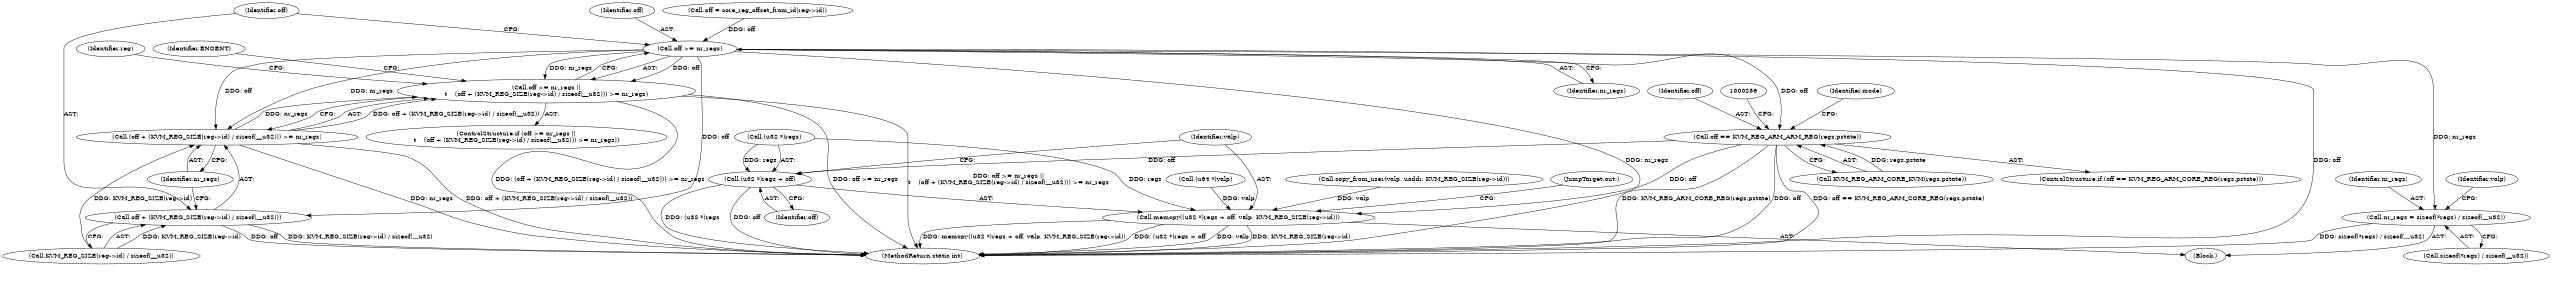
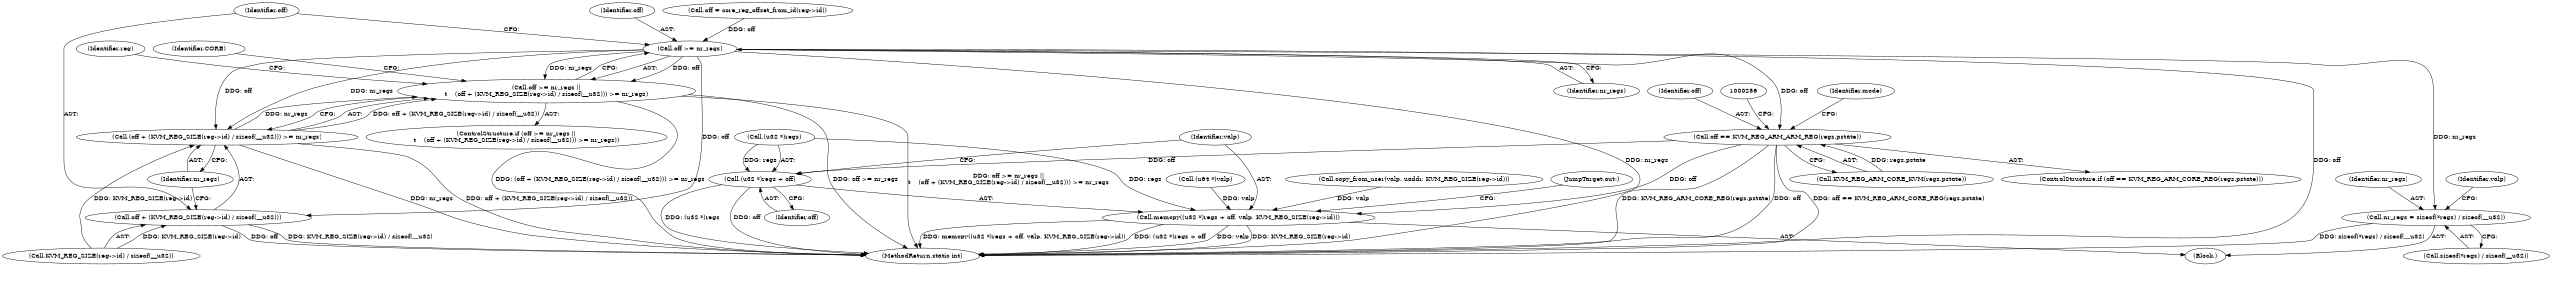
(199, 49) -> (199, 49)
(94, 229) -> none
